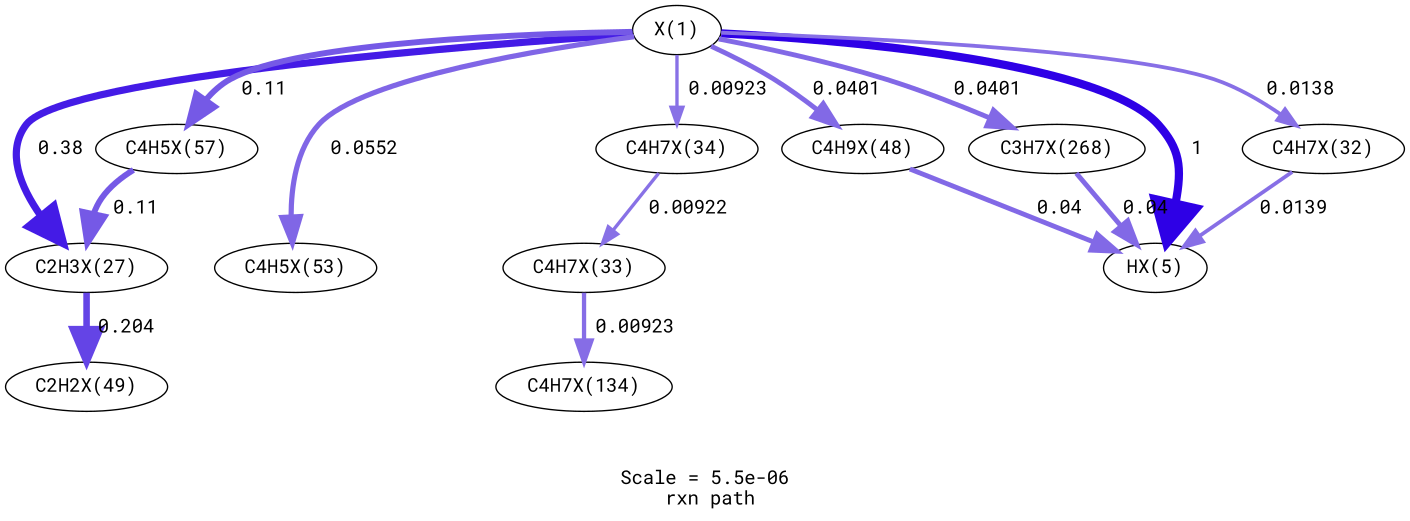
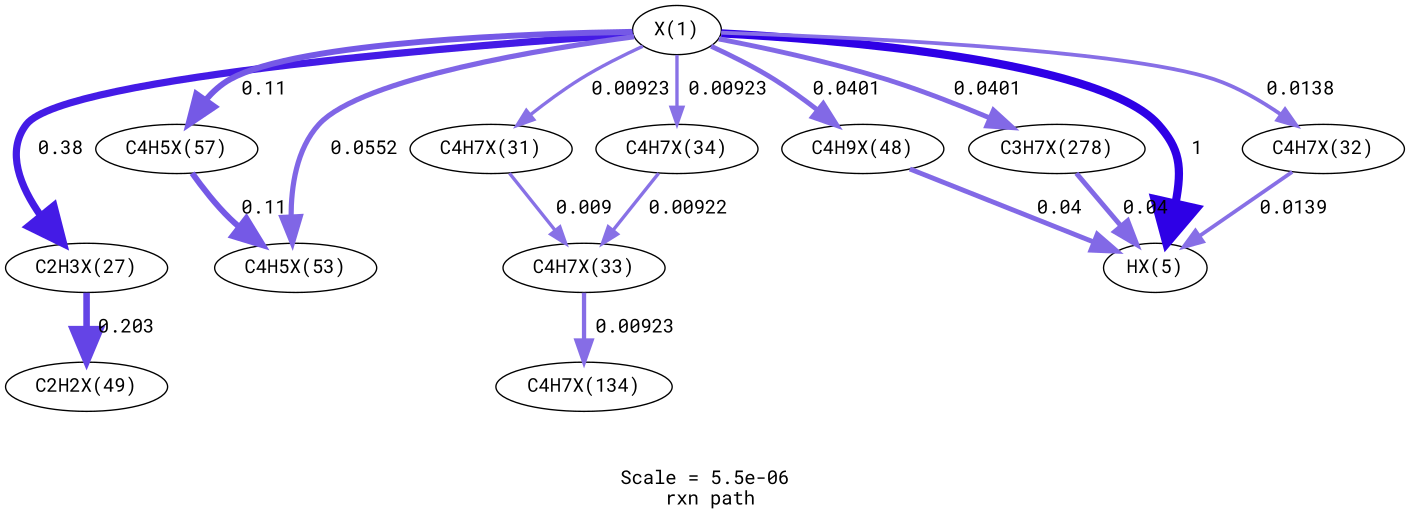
none -> (491, 149)
(1057, 149) -> (1057, 149)
(110, 189) -> (214, 202)
(121, 327) -> (121, 327)
